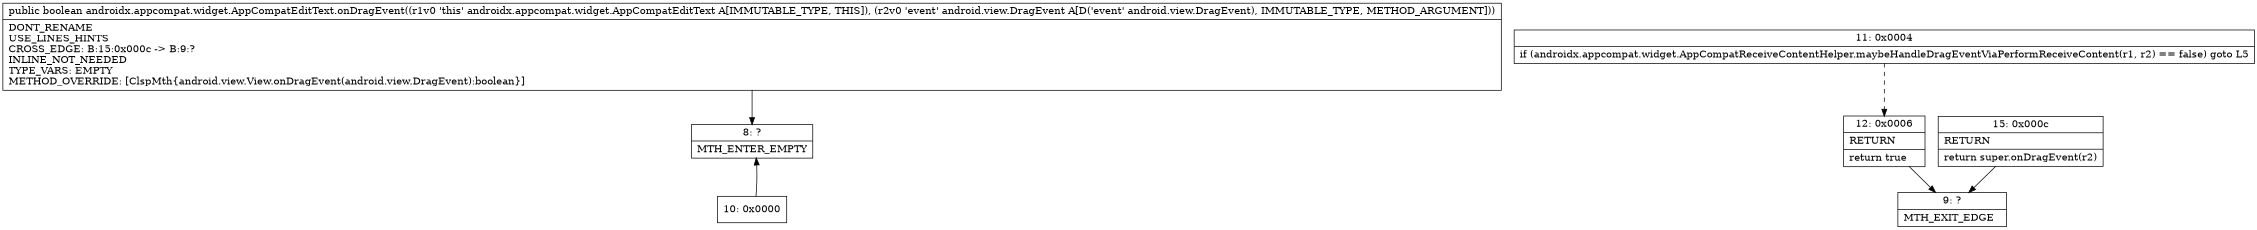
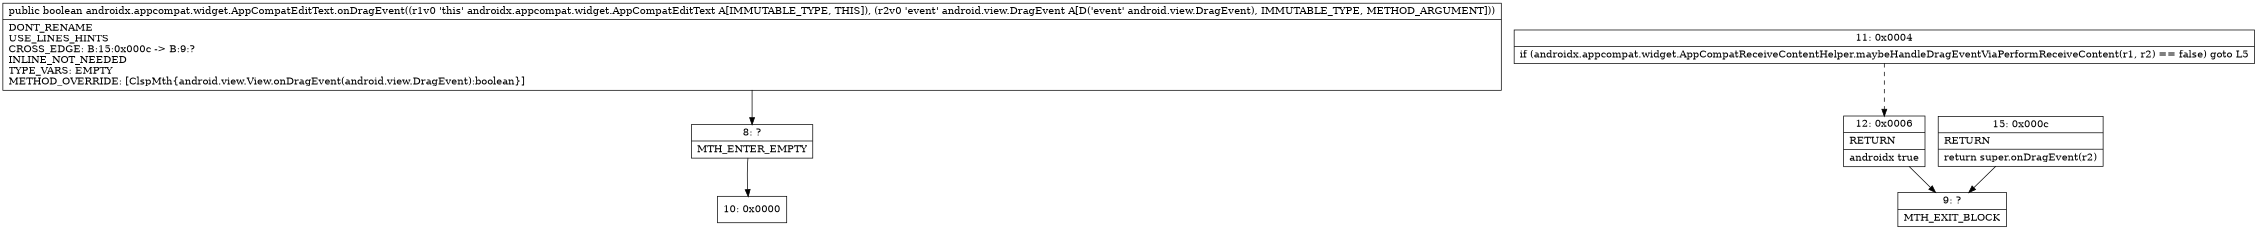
(1878, 158) -> (1884, 158)
(757, 181) -> (747, 174)
(1949, 218) -> (1952, 218)
